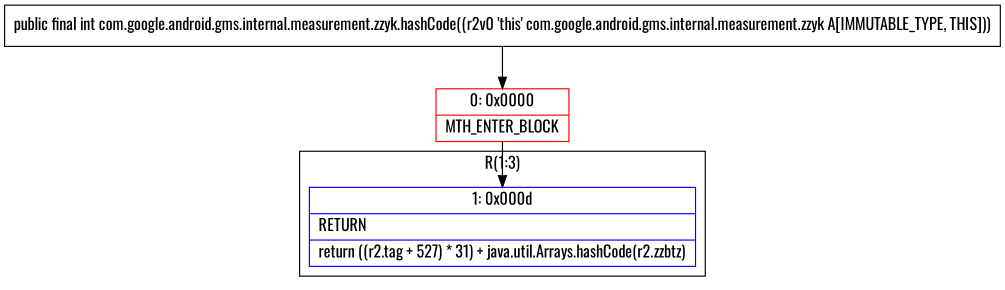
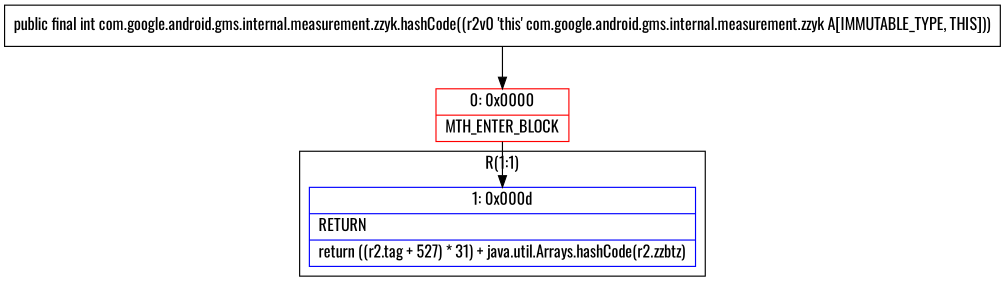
(502, 164) -> (502, 164)
